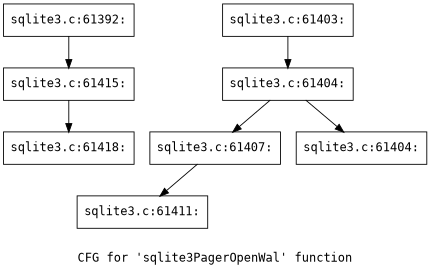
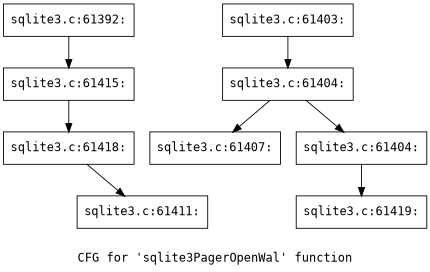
(182, 177) -> (102, 177)
none -> (362, 212)
